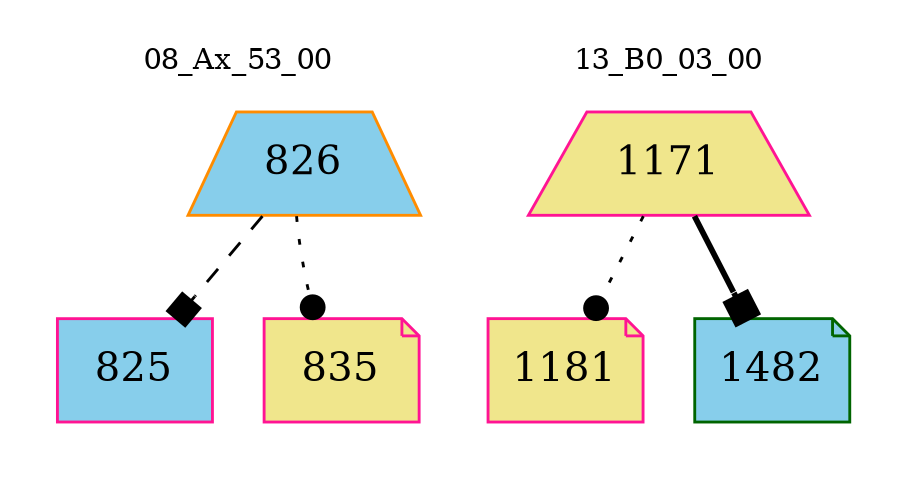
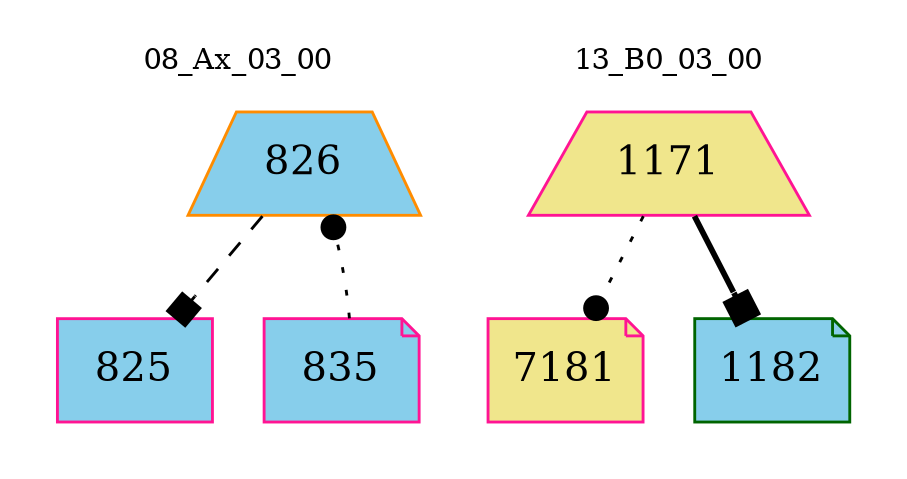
(238, 62) -> (238, 62)
(302, 256) -> (344, 278)
(342, 370) -> (342, 370)
(566, 370) -> (566, 370)
(772, 370) -> (772, 370)
